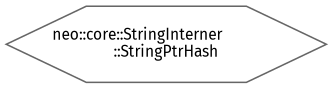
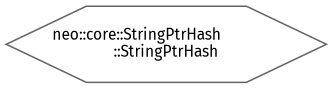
(166, 44) -> (166, 44)
